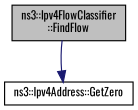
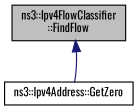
(61, 56) -> (76, 67)
